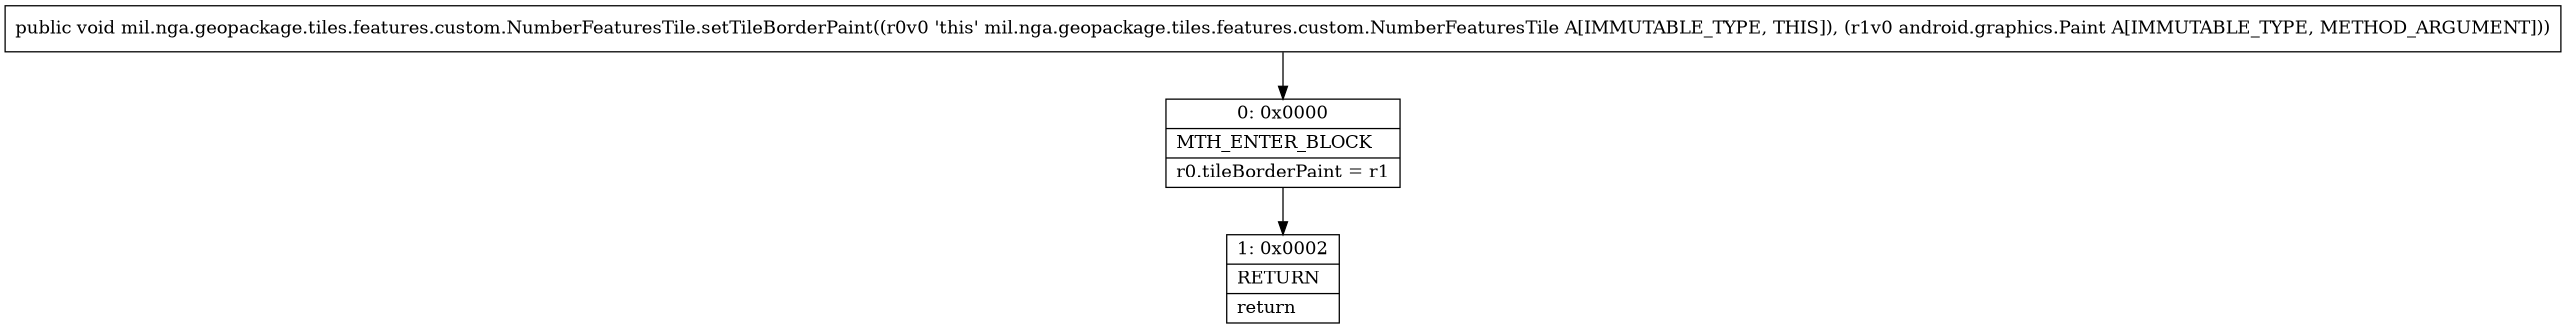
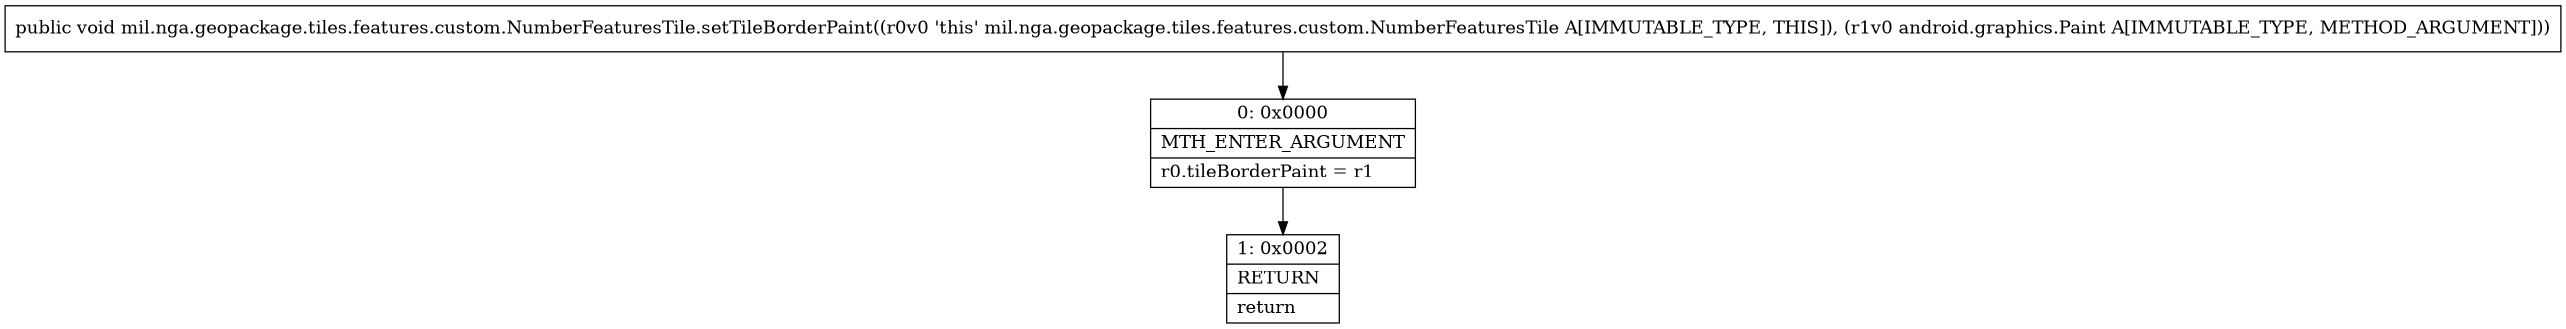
(1275, 143) -> (1283, 143)
